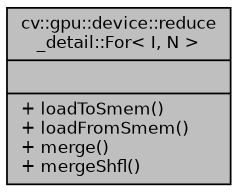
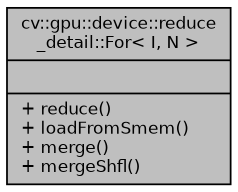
(93, 109) -> (66, 109)
